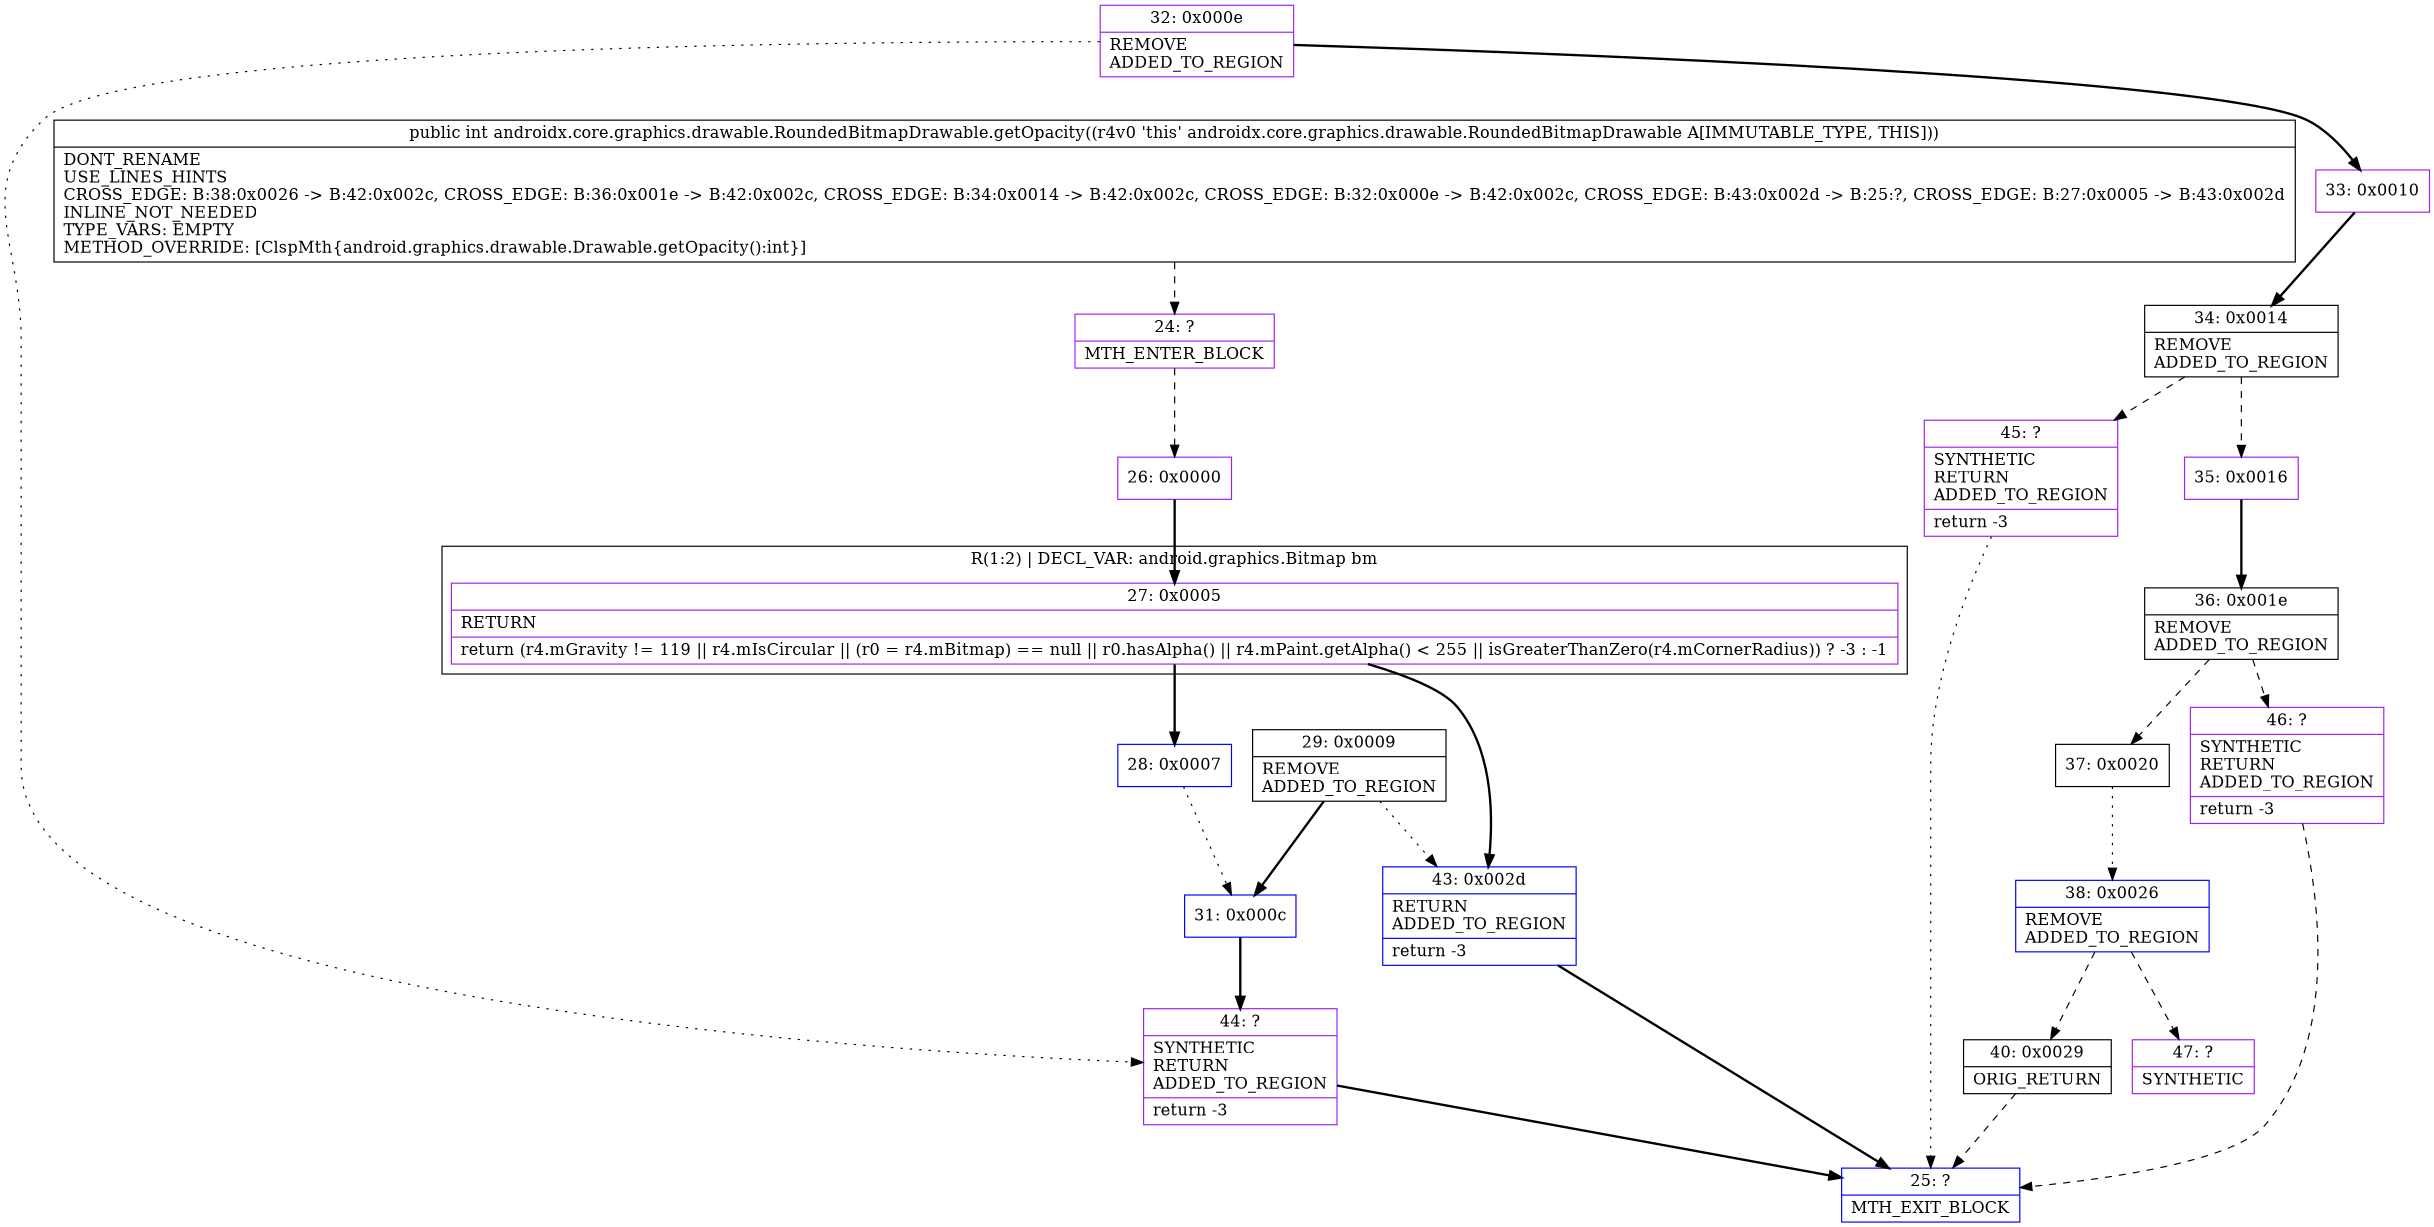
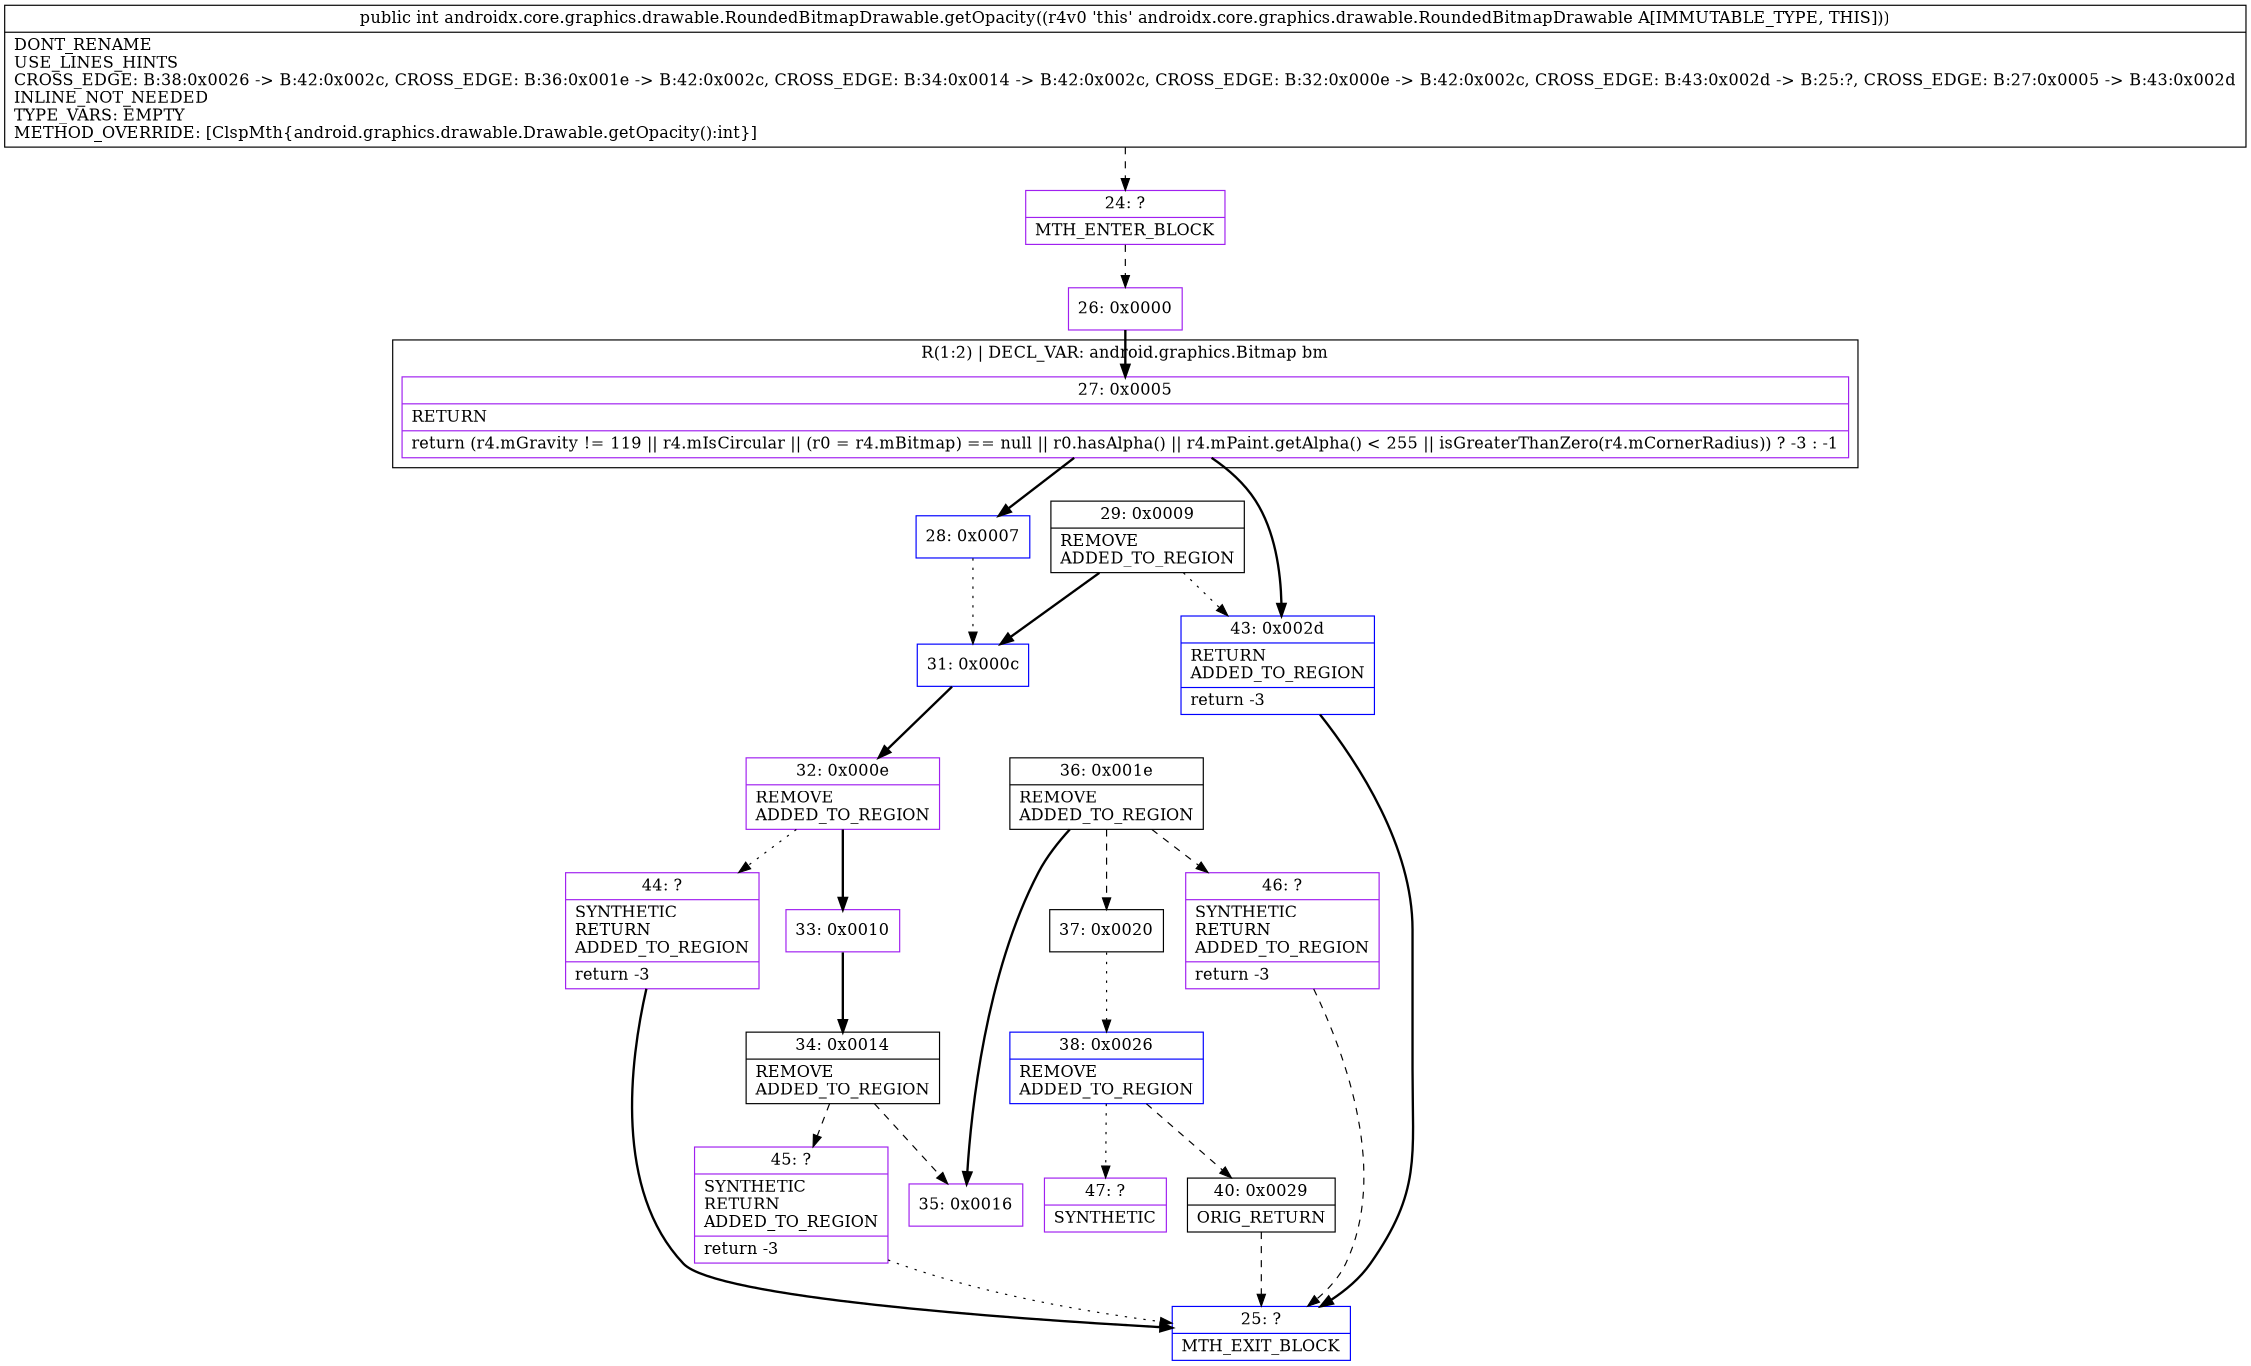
(2241, 538) -> (995, 993)
(1240, 967) -> (920, 718)
(2152, 990) -> (1106, 1135)
